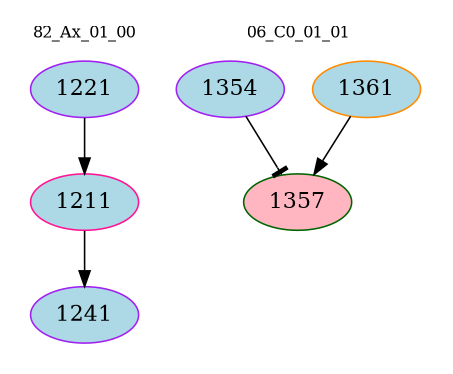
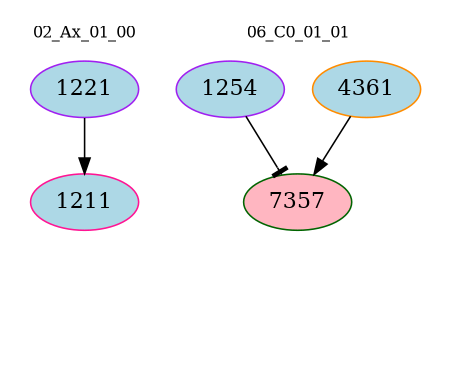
(85, 34) -> (85, 34)
(230, 89) -> (230, 89)
(367, 89) -> (367, 89)
(298, 202) -> (298, 202)
(85, 315) -> none
